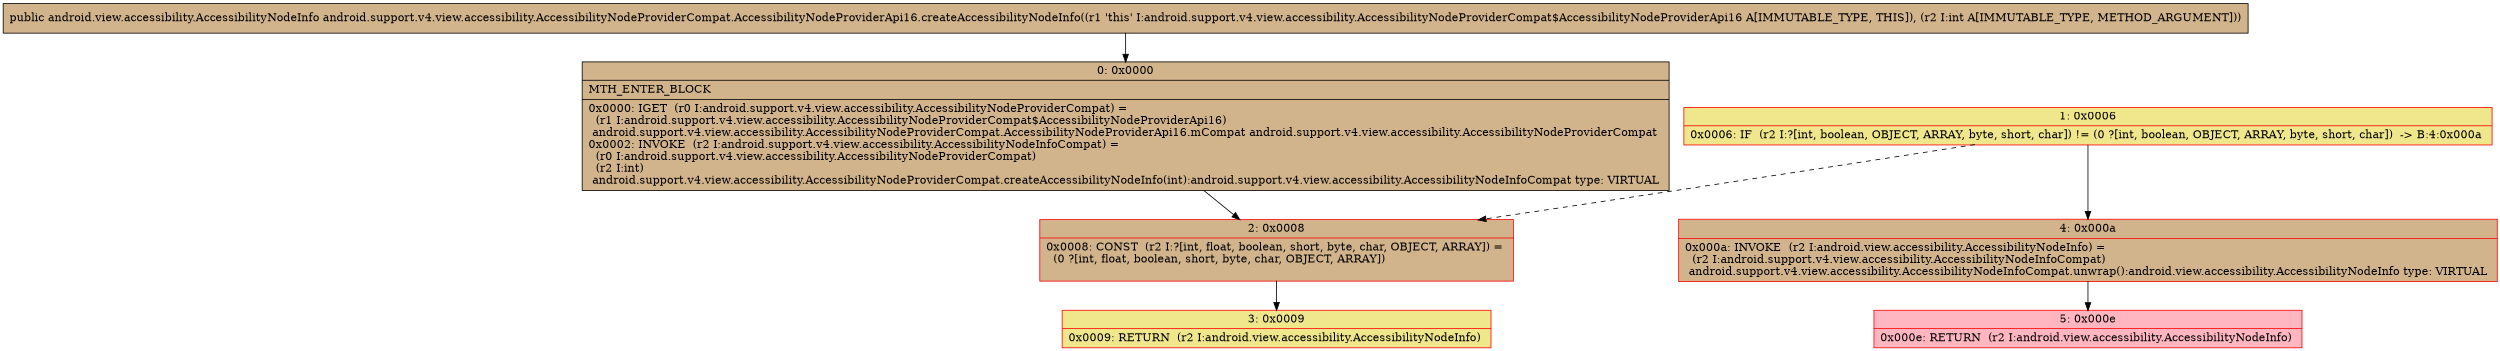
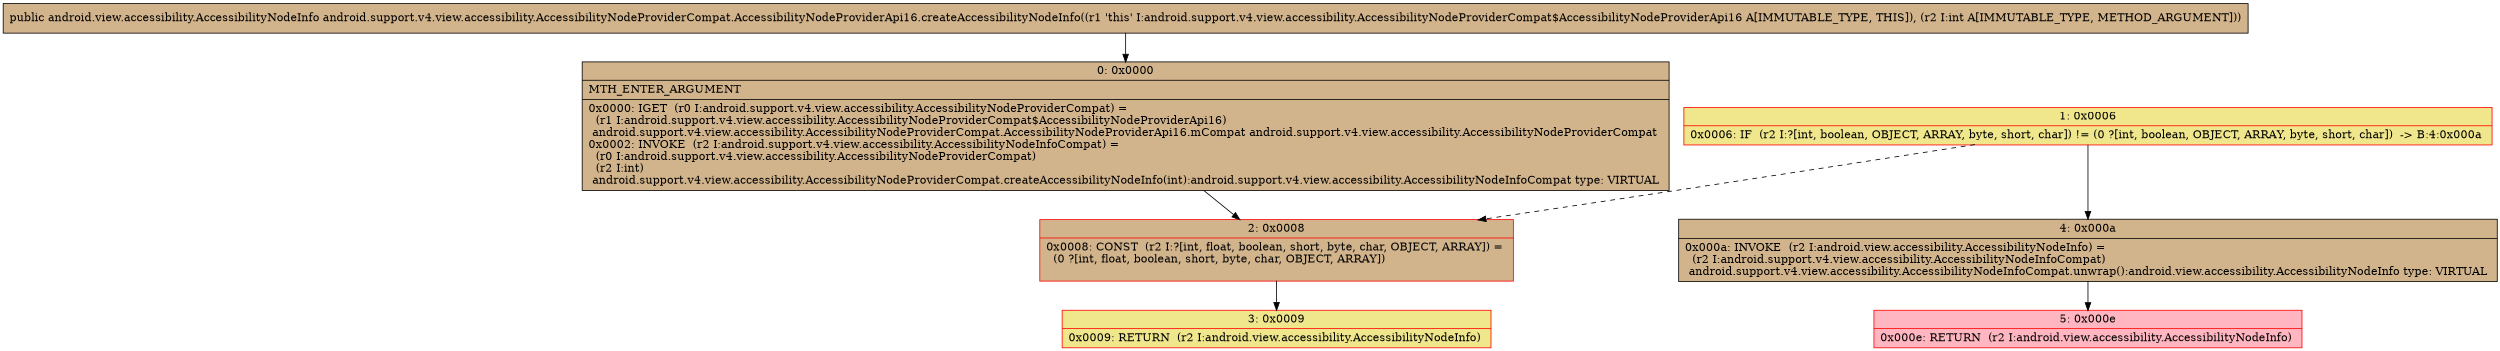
(650, 89) -> (665, 89)
(2088, 250) -> (2088, 250)
